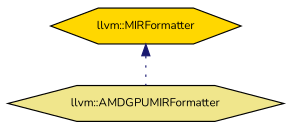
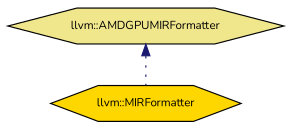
(146, 71) -> (146, 71)
